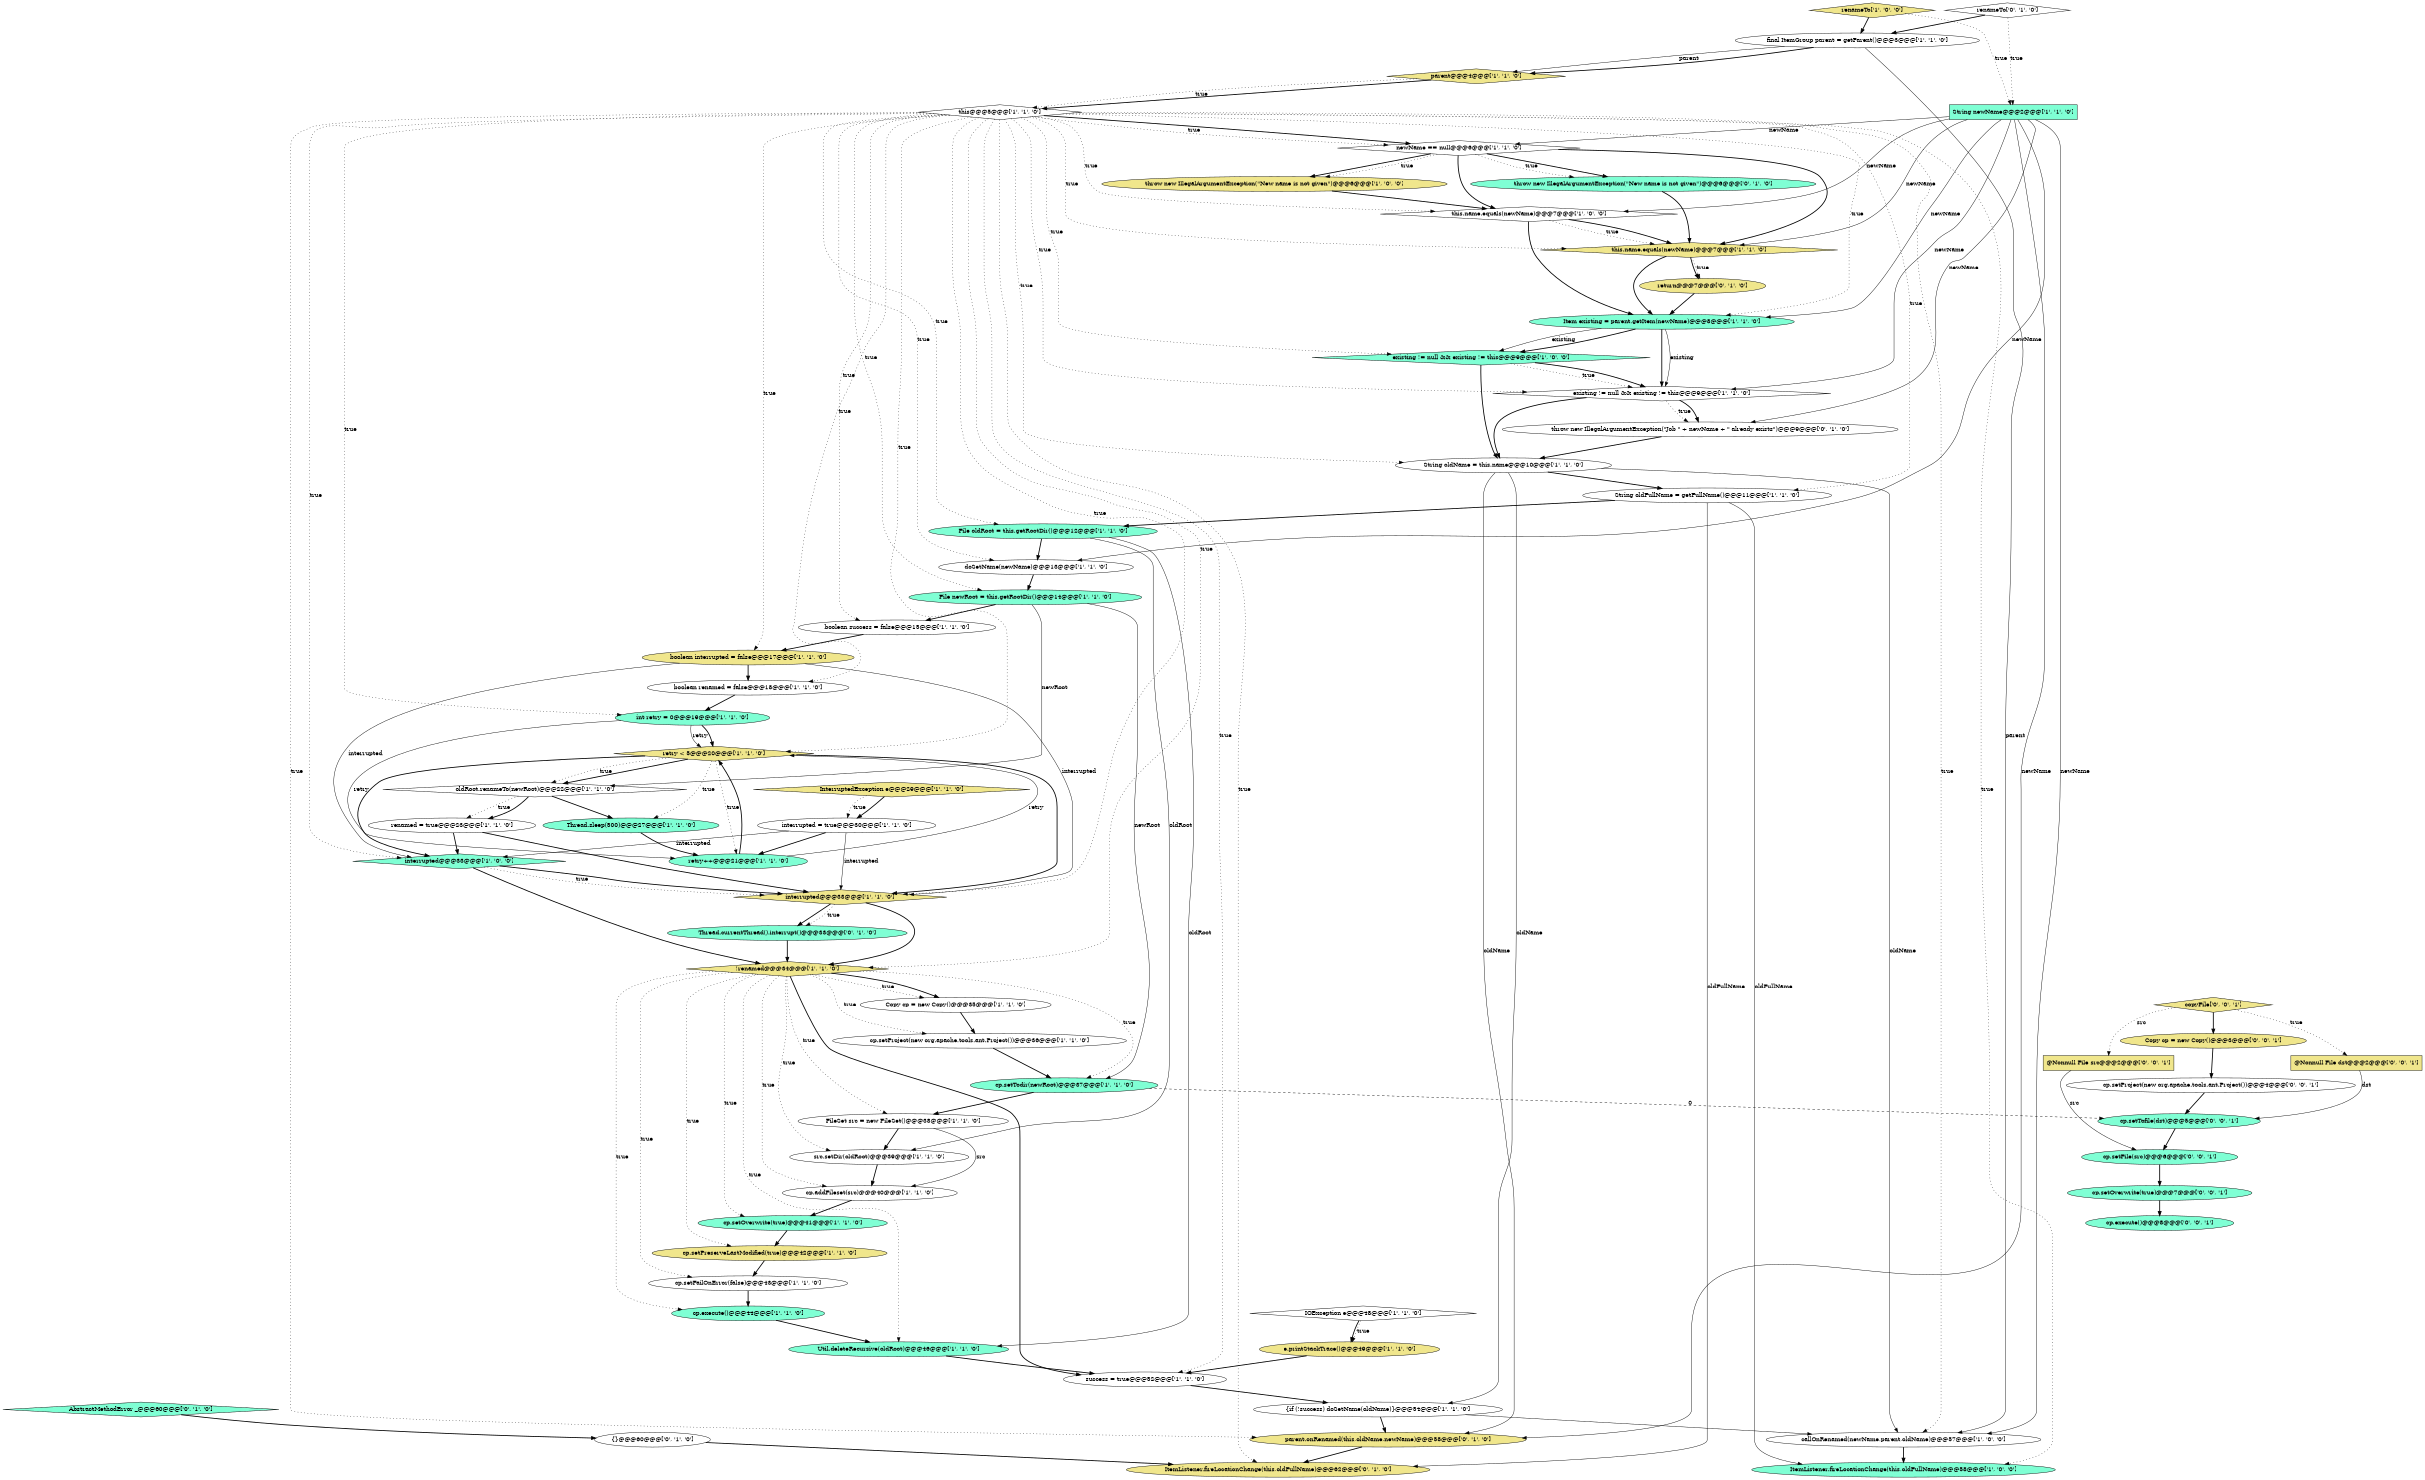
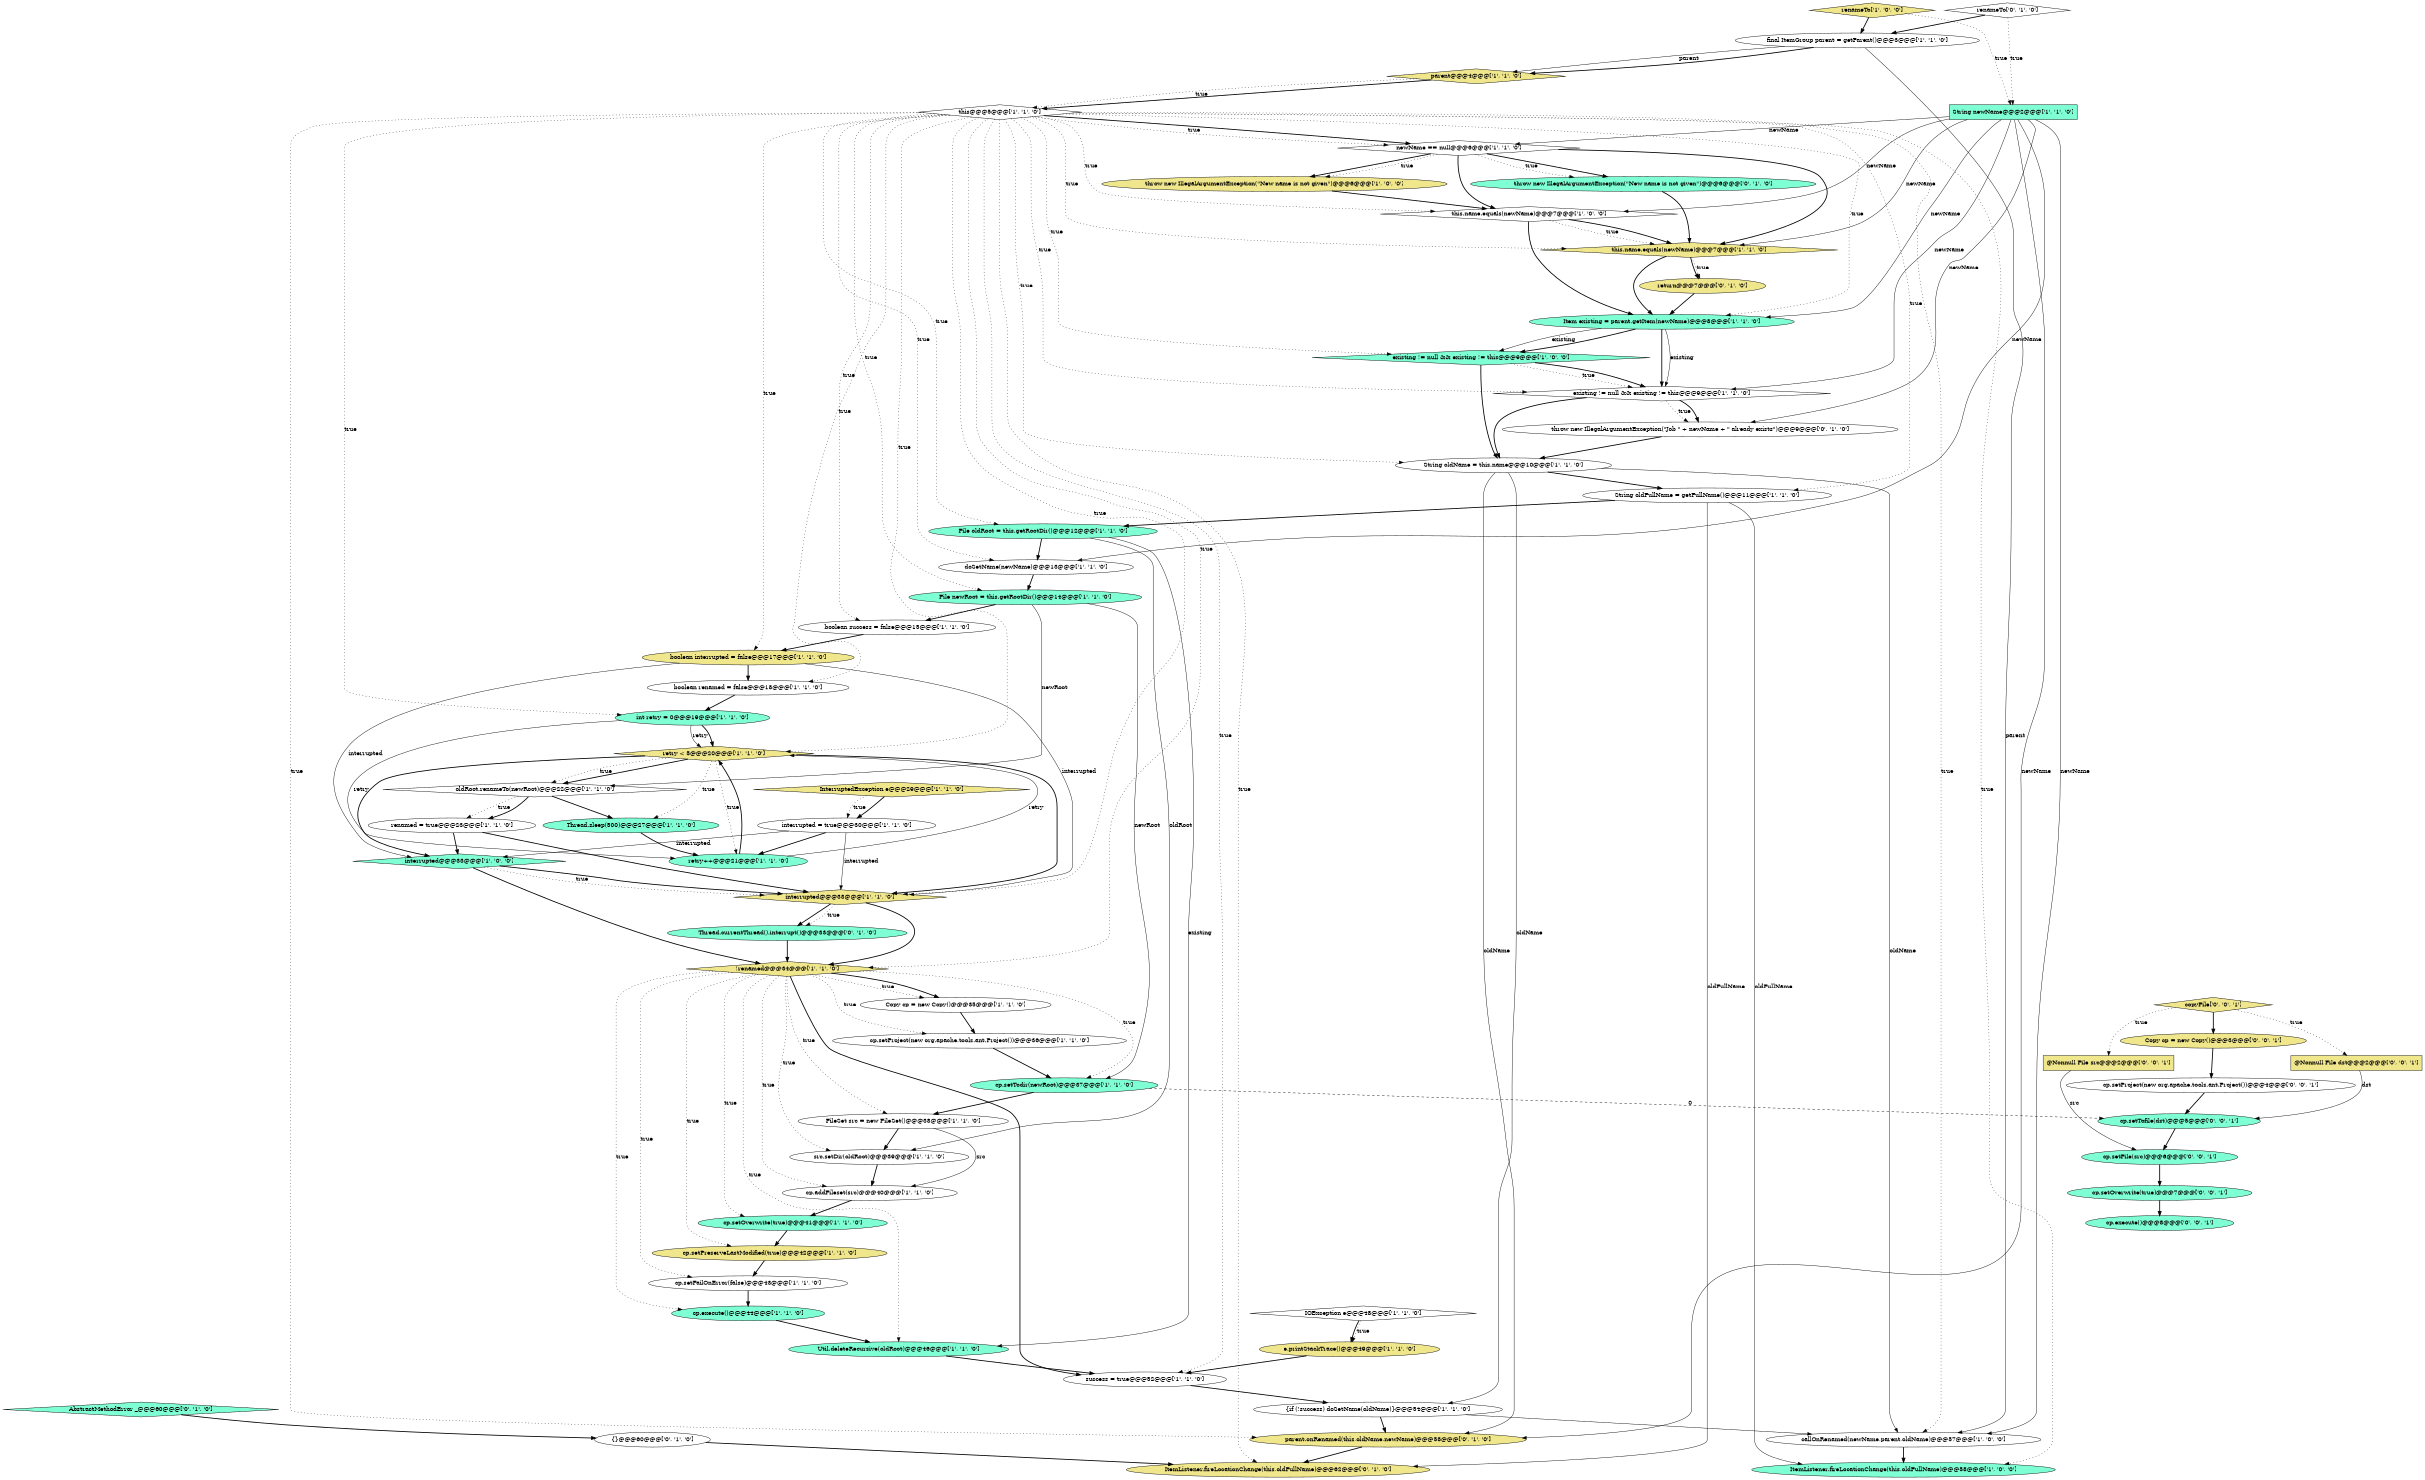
(310, 218) -> none
(1200, 933) -> (1200, 933)
(2141, 1023) -> (2141, 1023)
